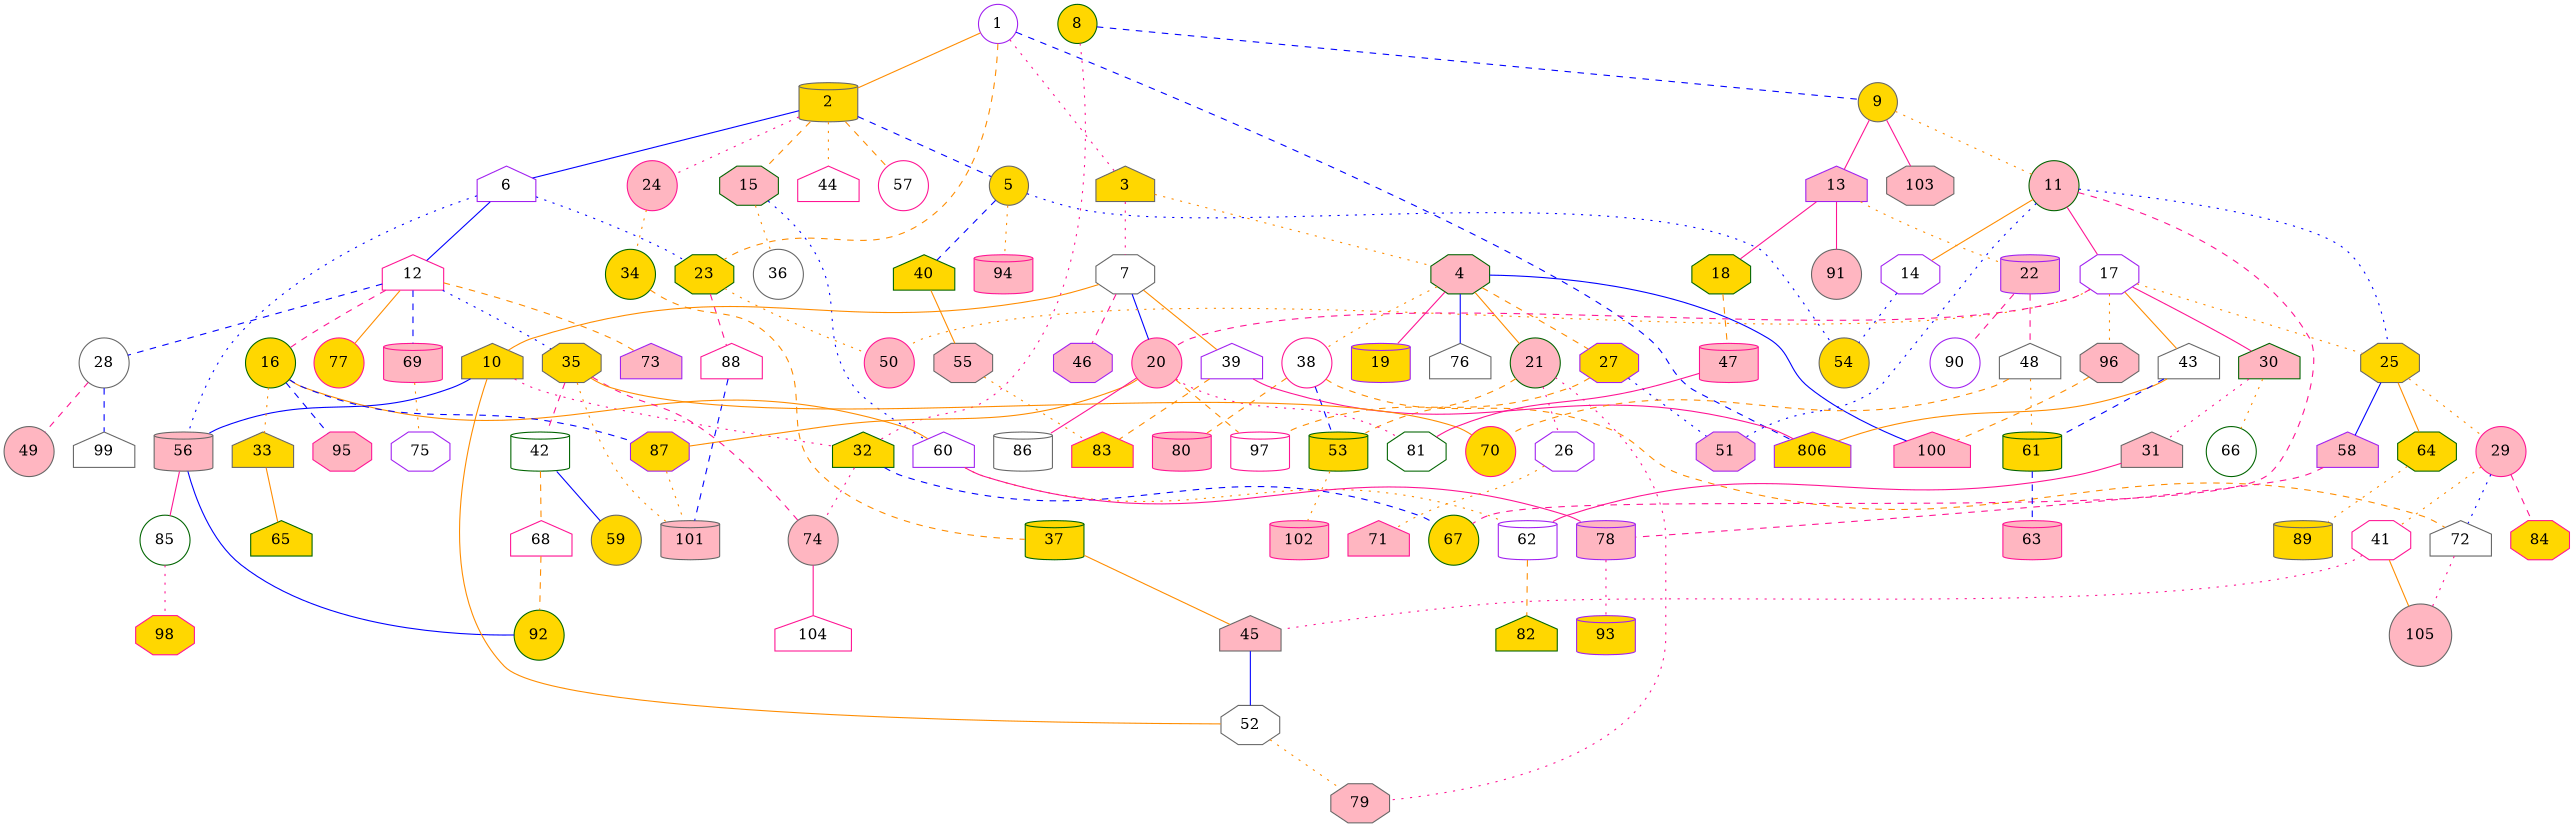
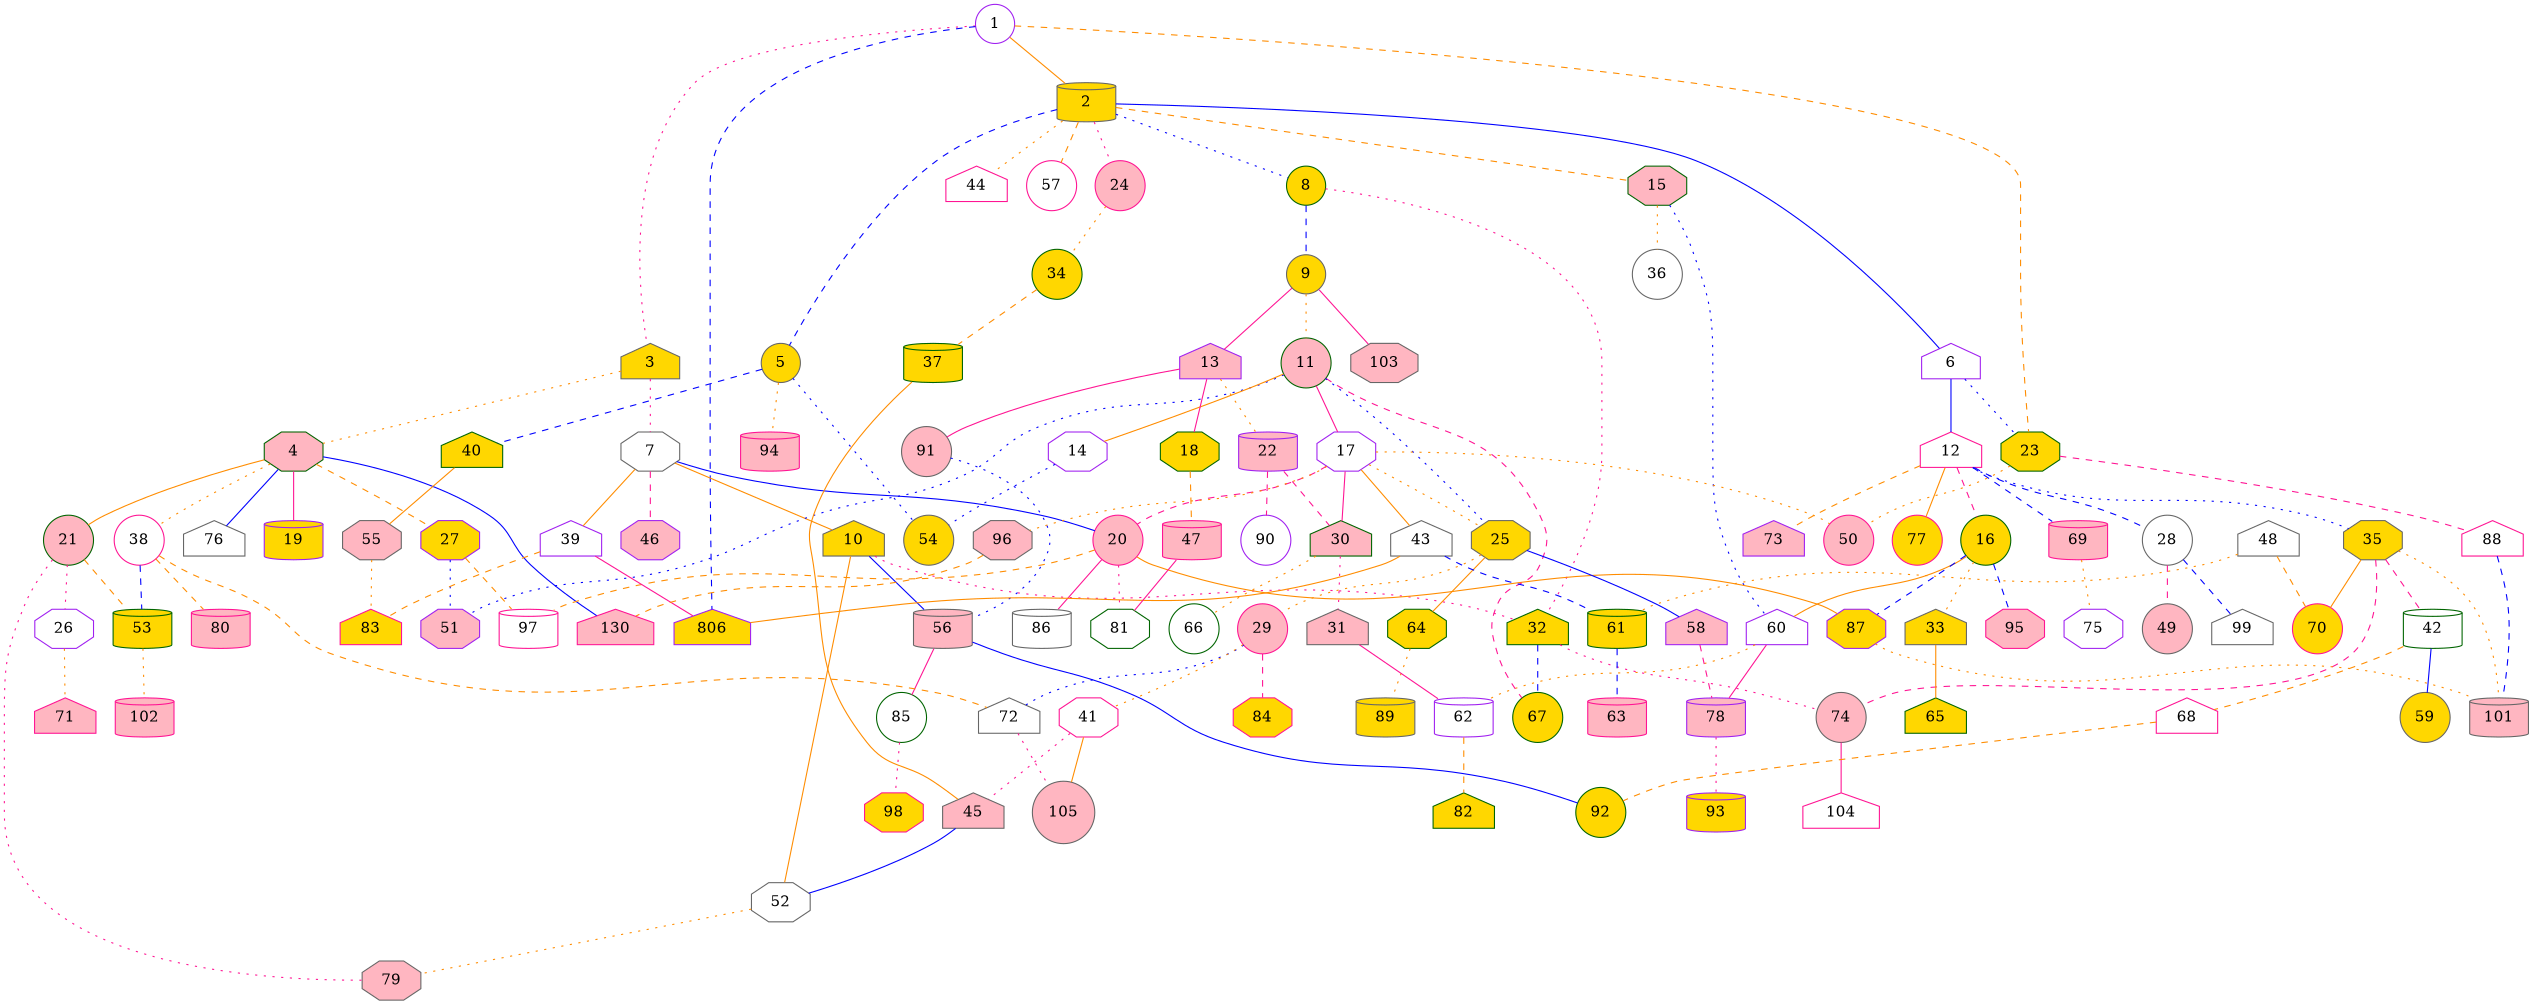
none -> (1202, 146)
(303, 280) -> (1050, 536)
(2030, 319) -> (1307, 498)
(1932, 452) -> (616, 629)
